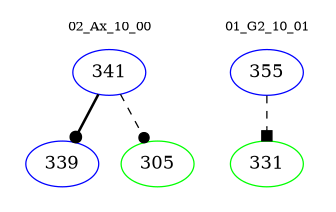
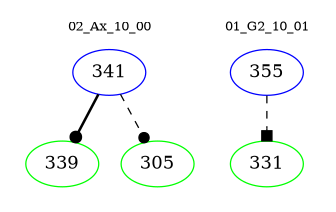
(62, 164) -> (62, 164)
